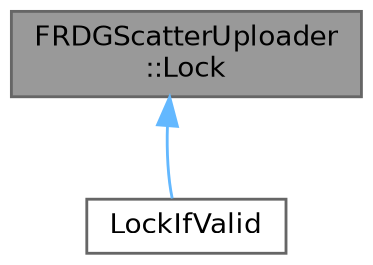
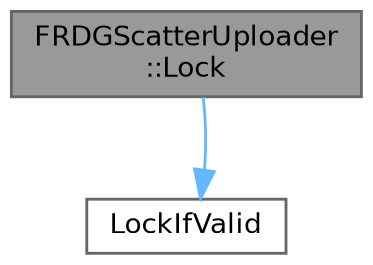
(168, 162) -> (206, 133)
